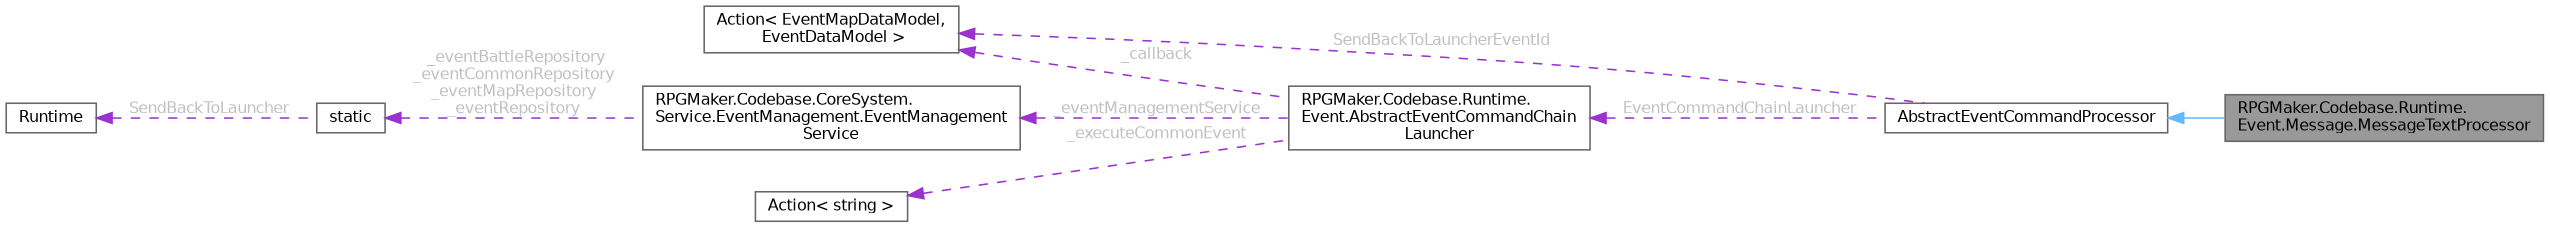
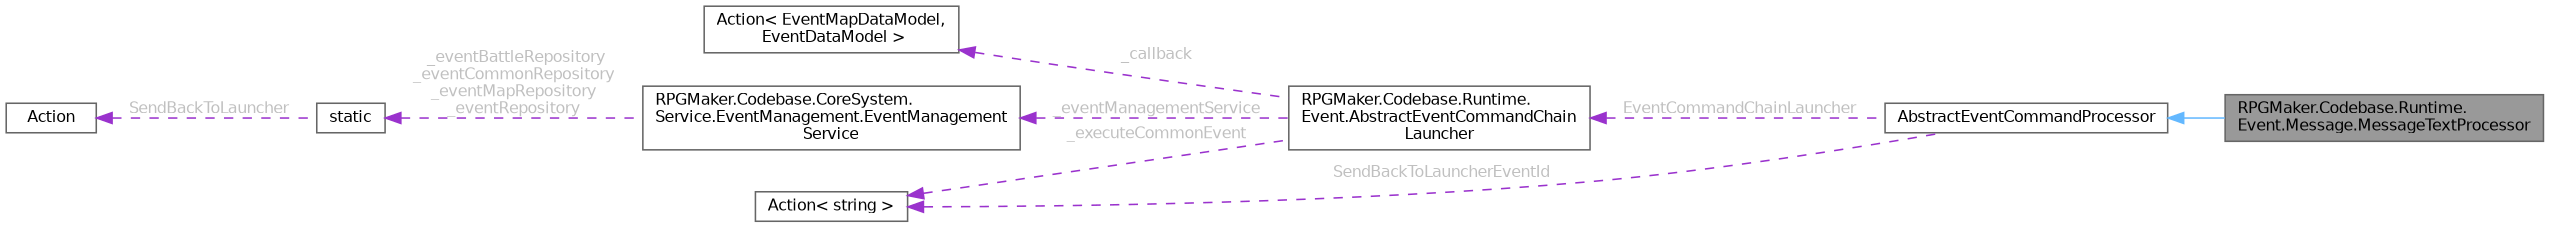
(1451, 58) -> (1435, 193)
(51, 118) -> (51, 118)
